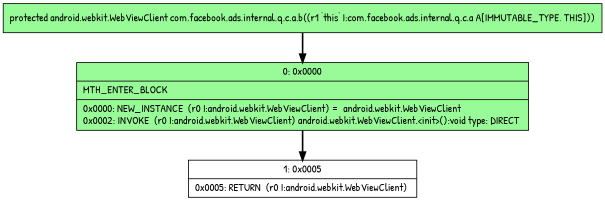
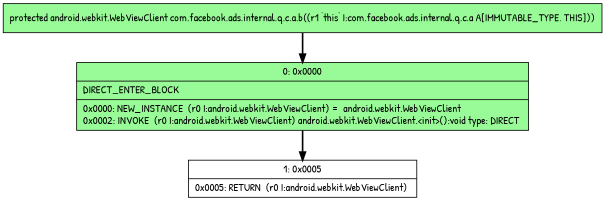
(126, 90) -> (132, 90)
